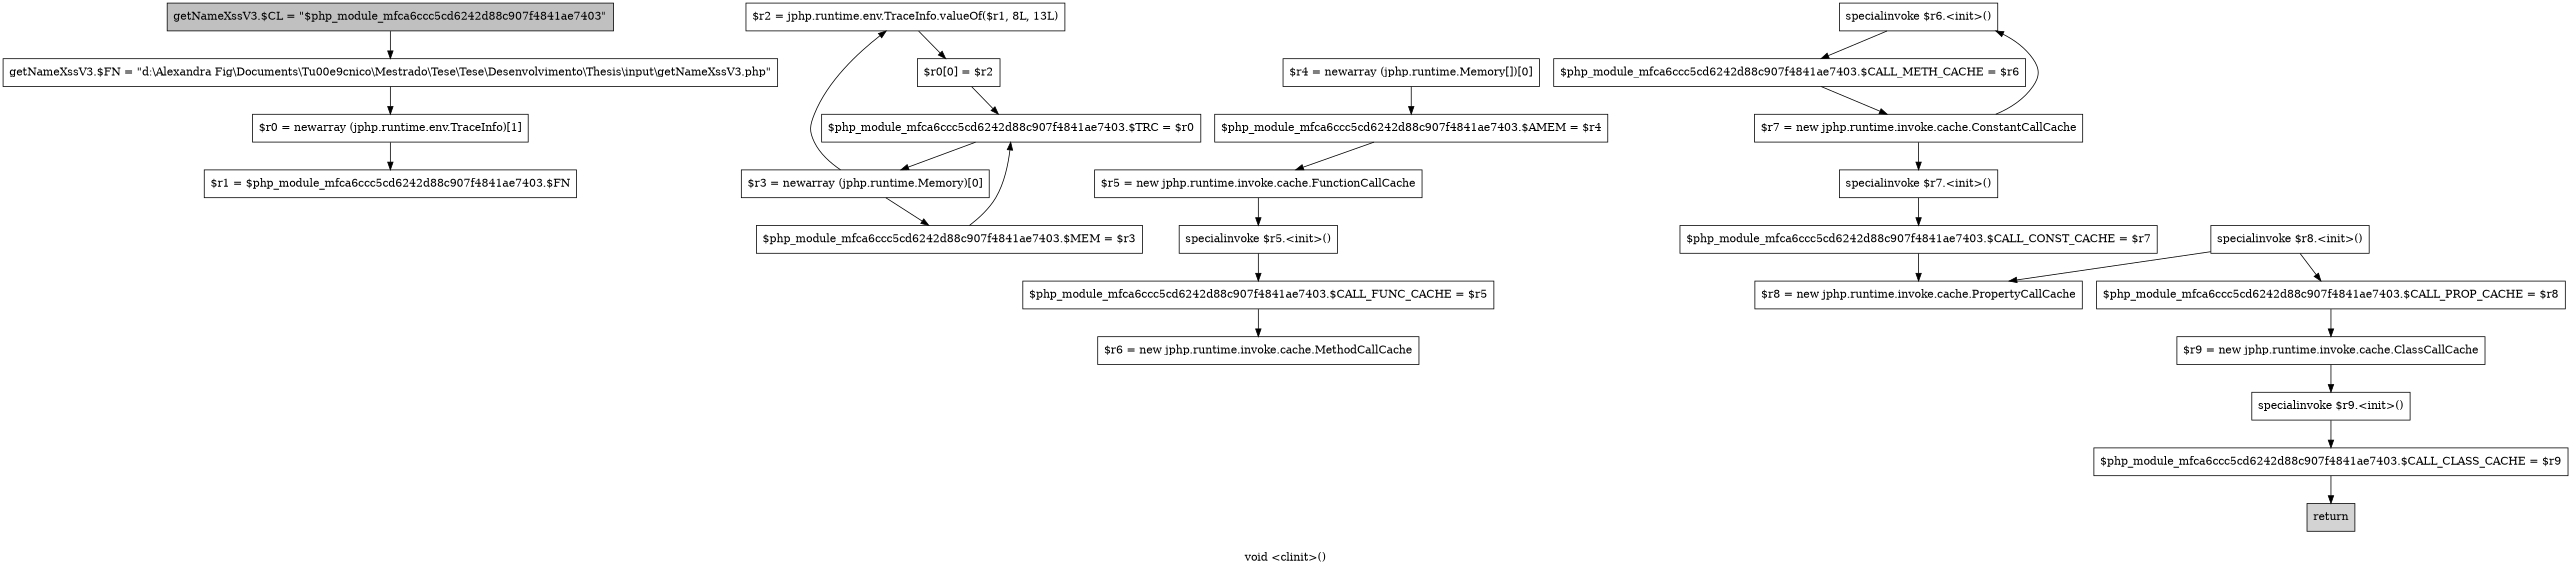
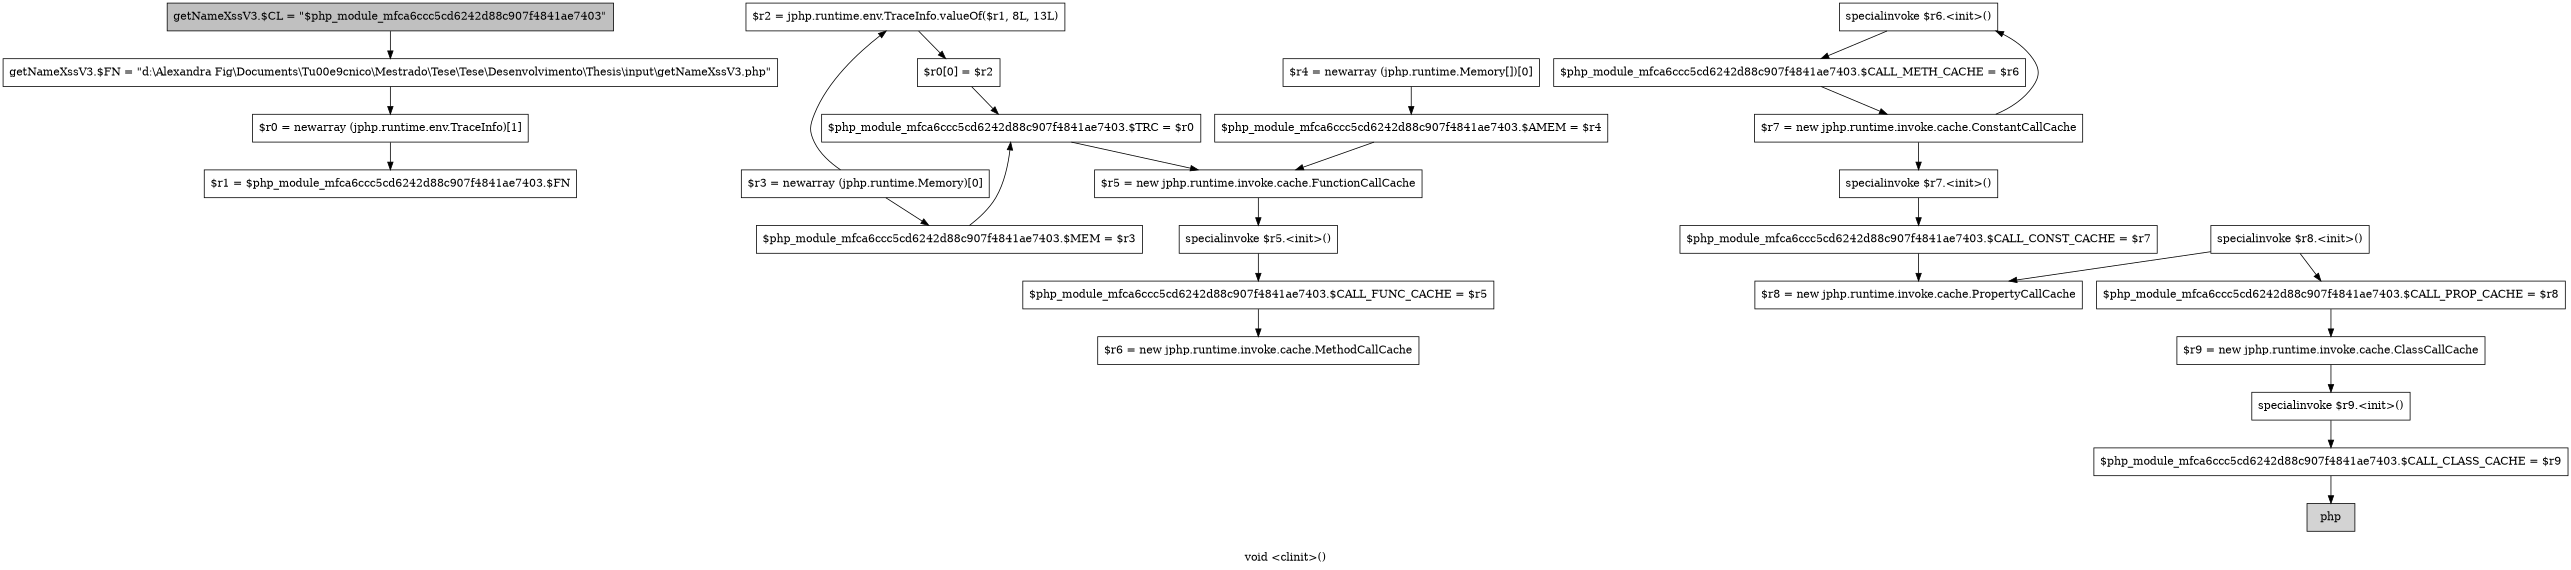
(942, 155) -> (1131, 155)
(2331, 517) -> (2331, 517)
